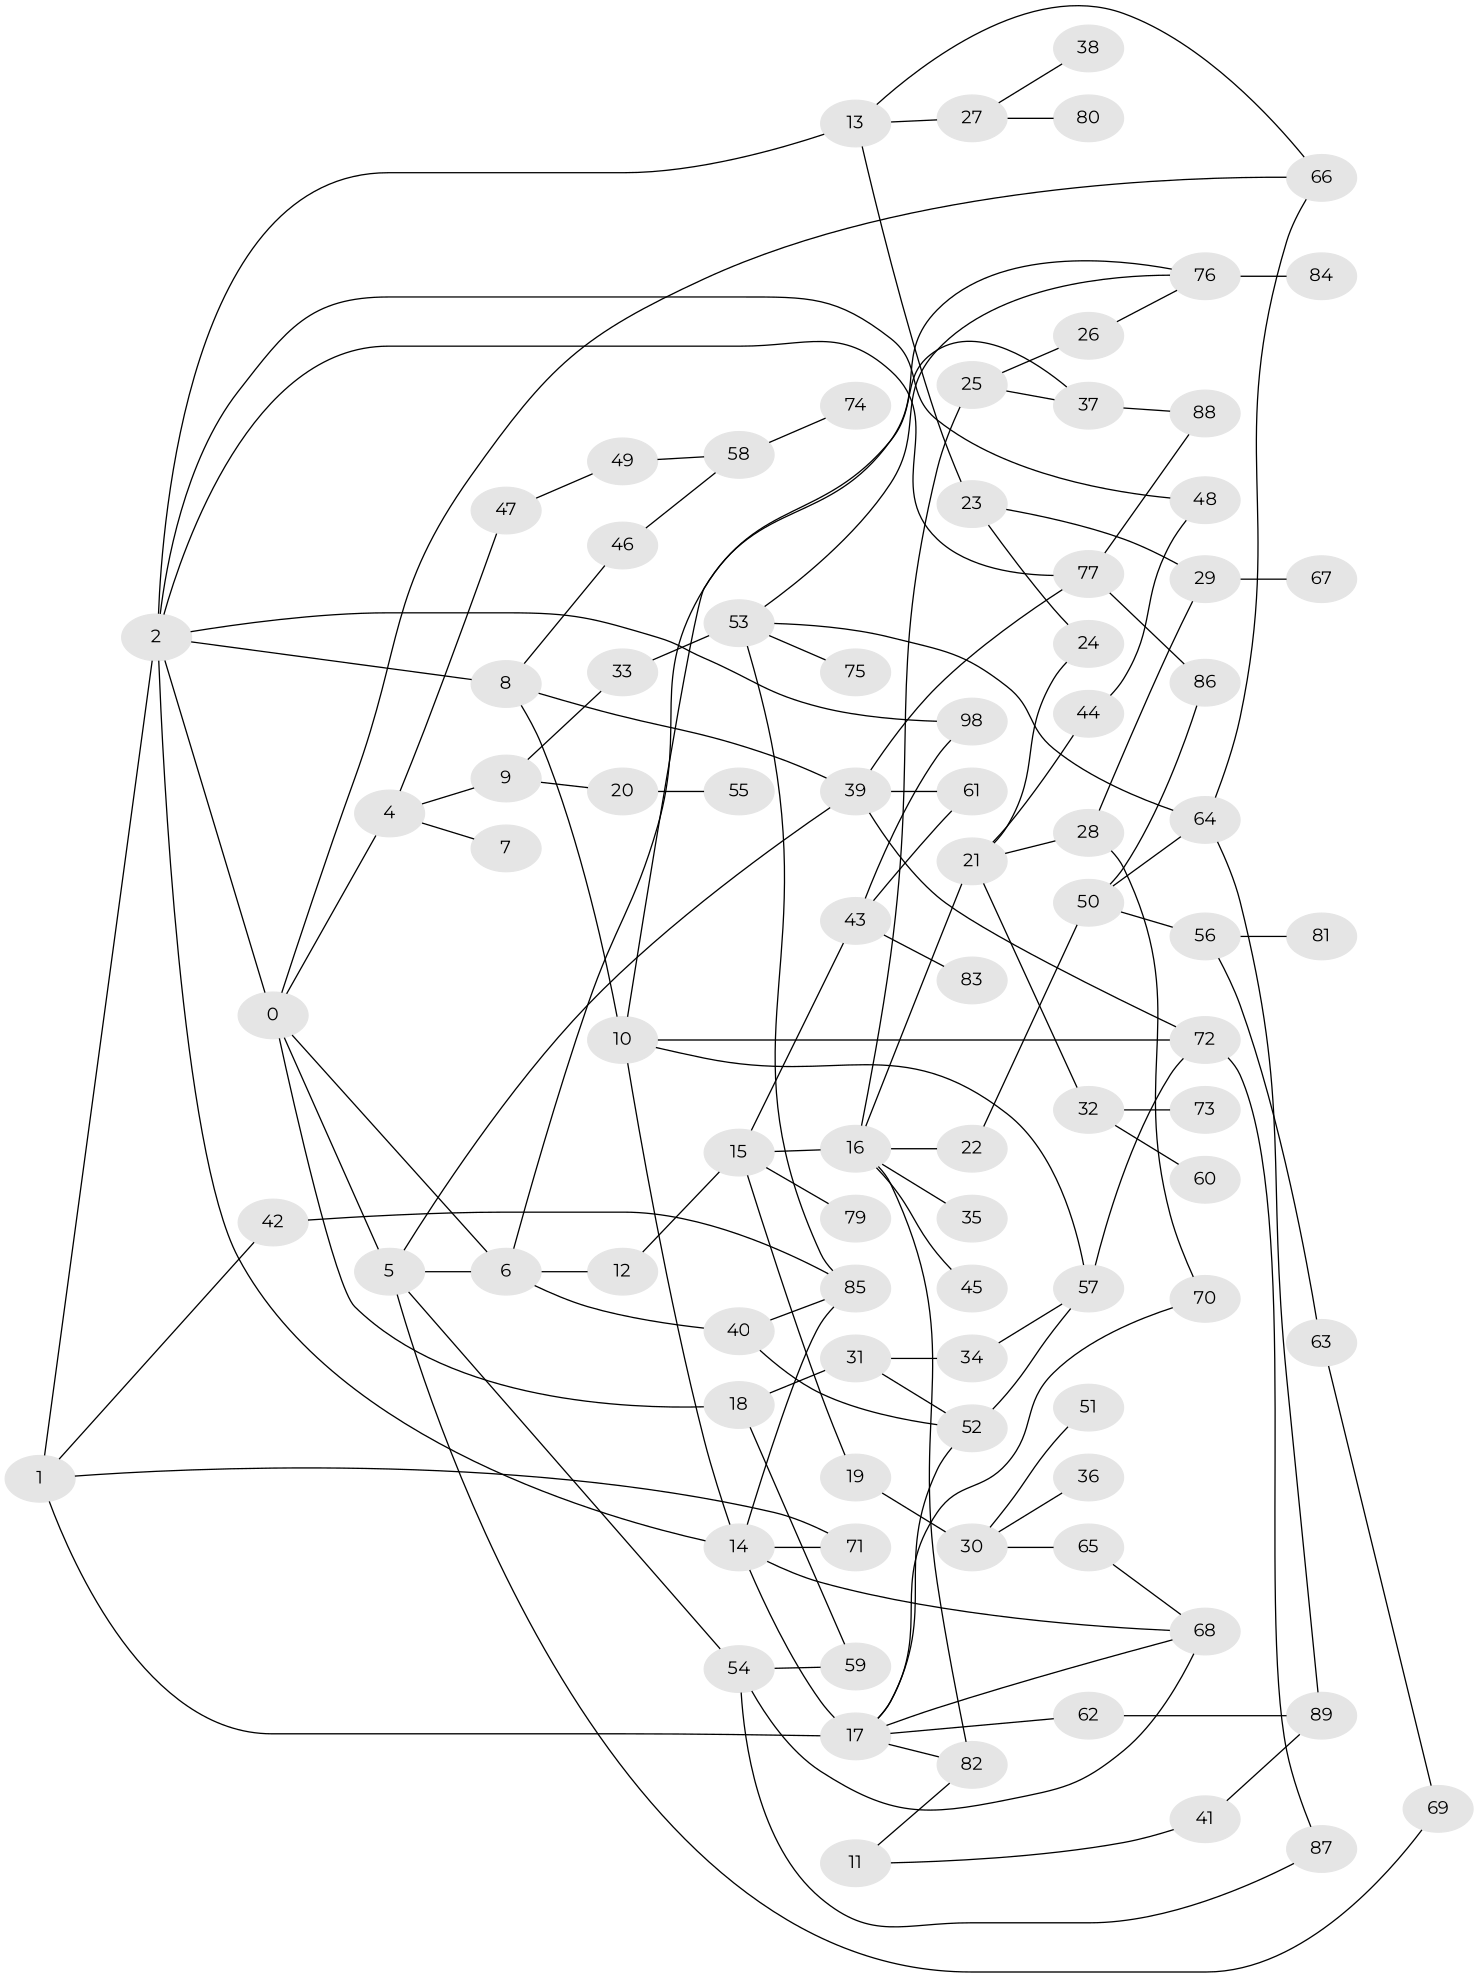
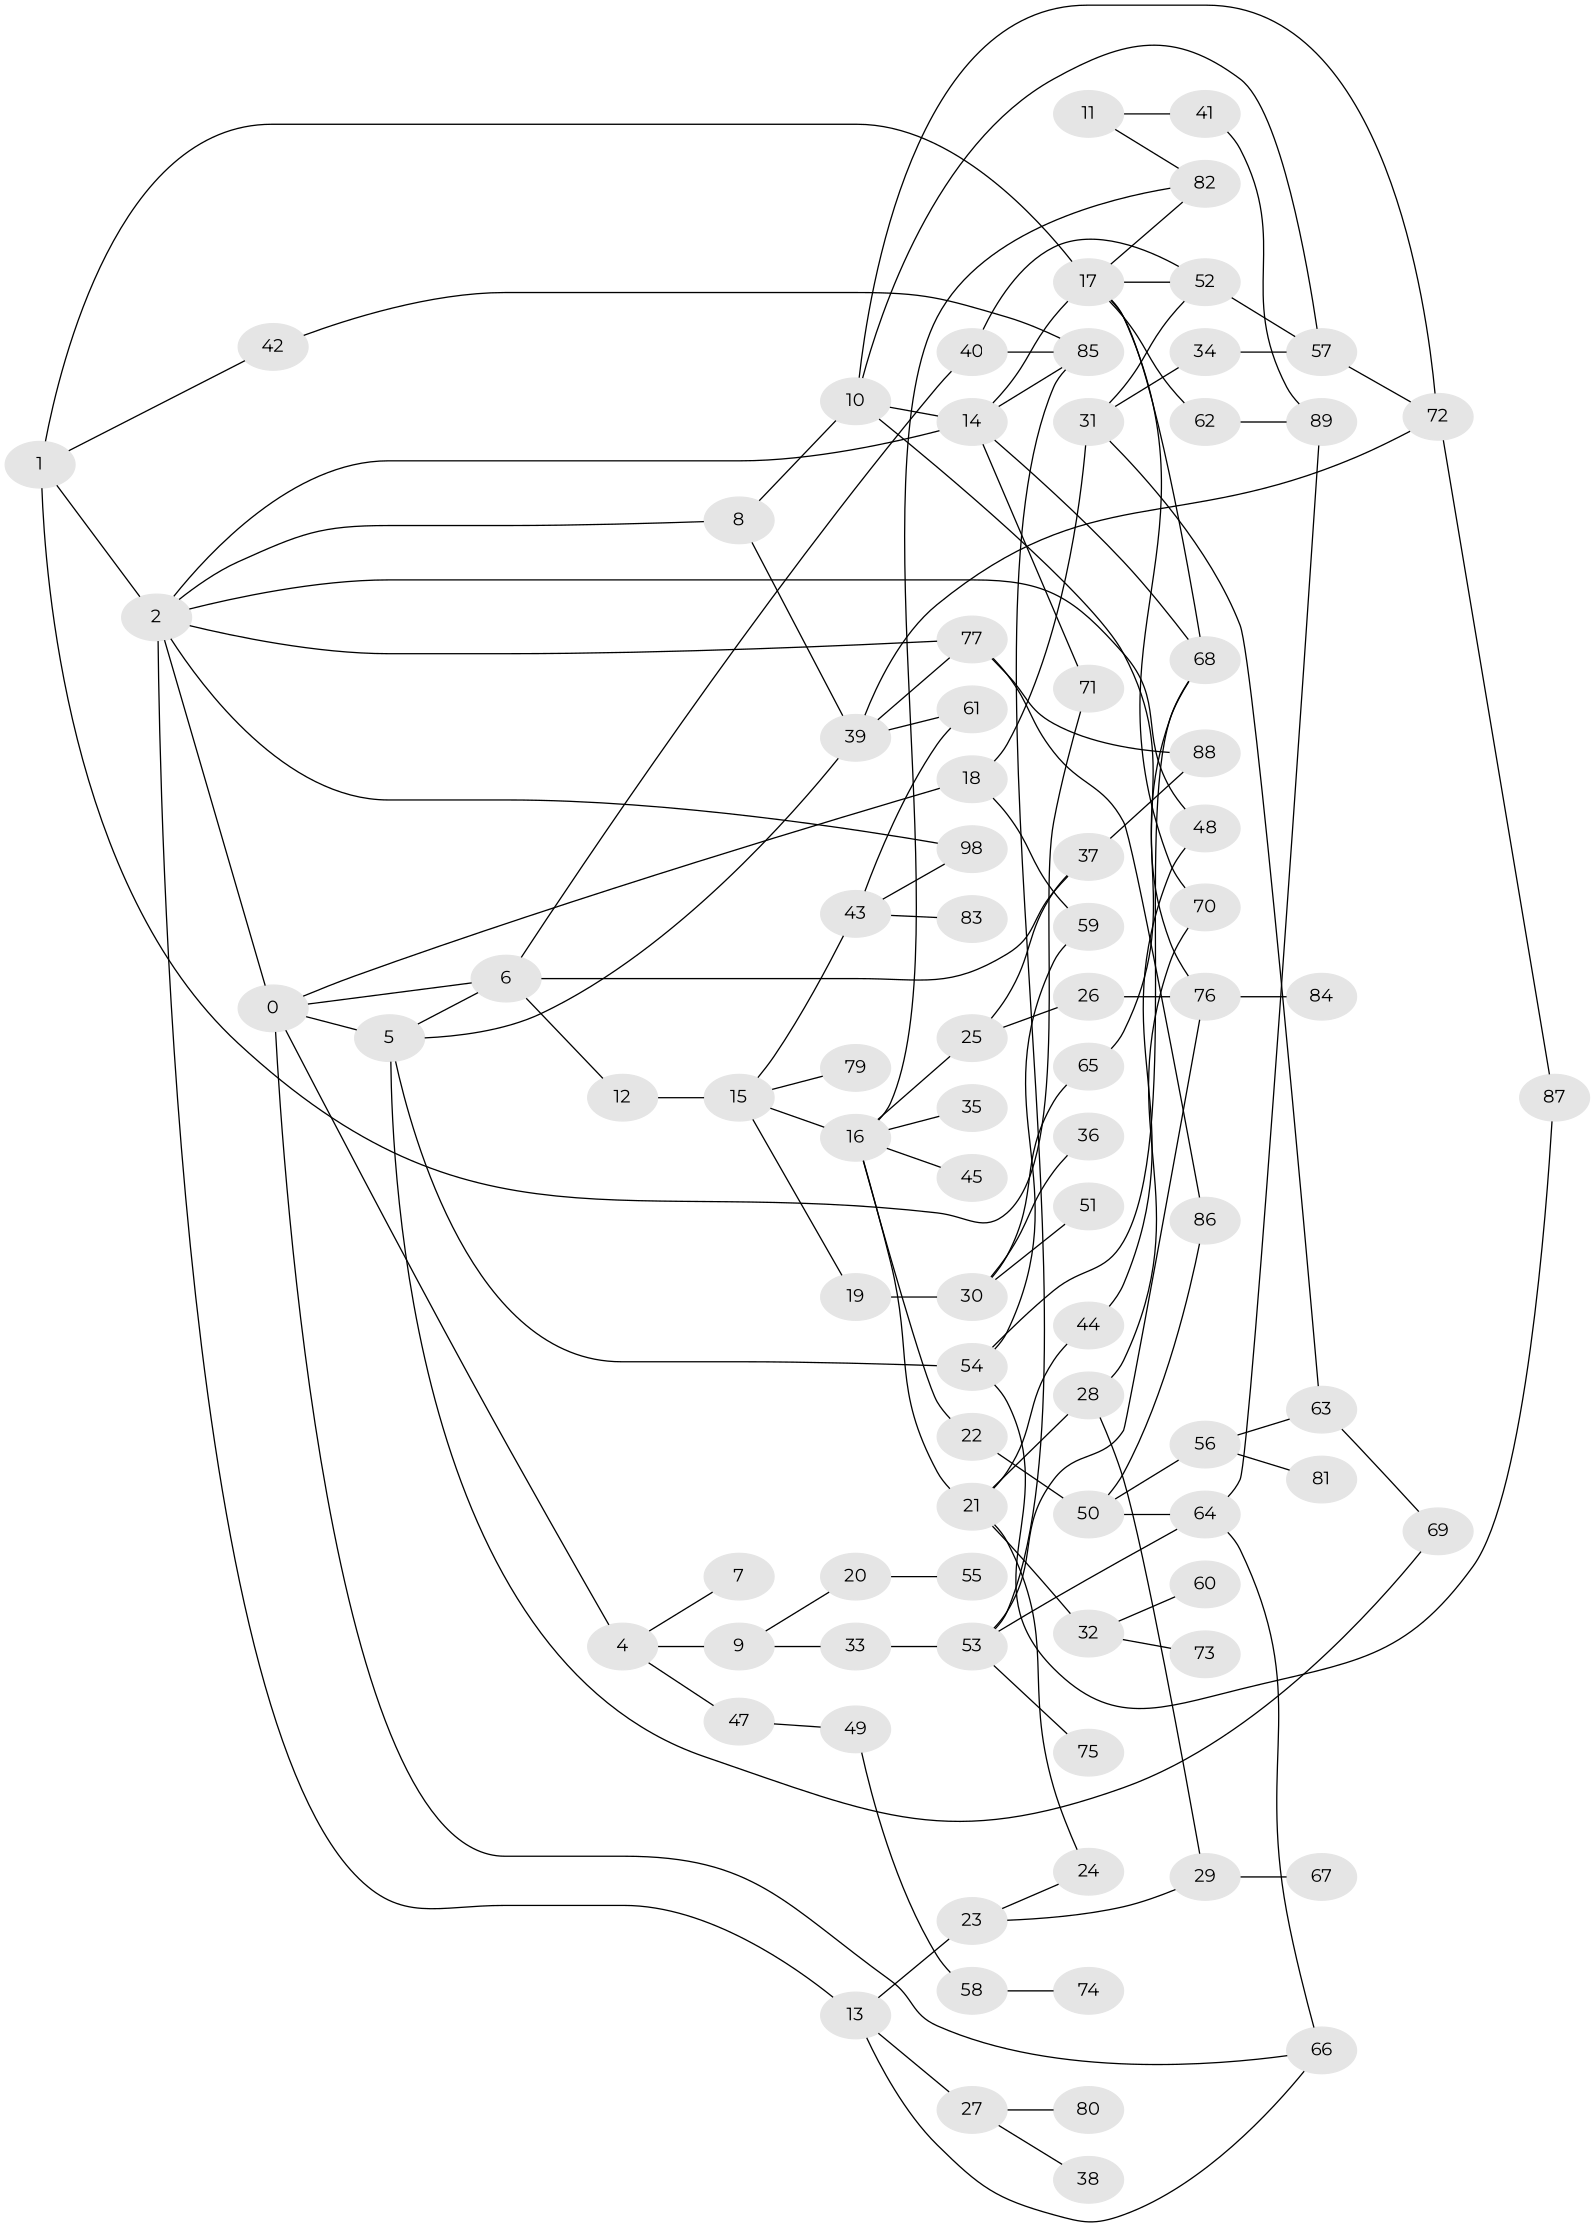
(623, 545) -> none
none -> (1272, 892)
